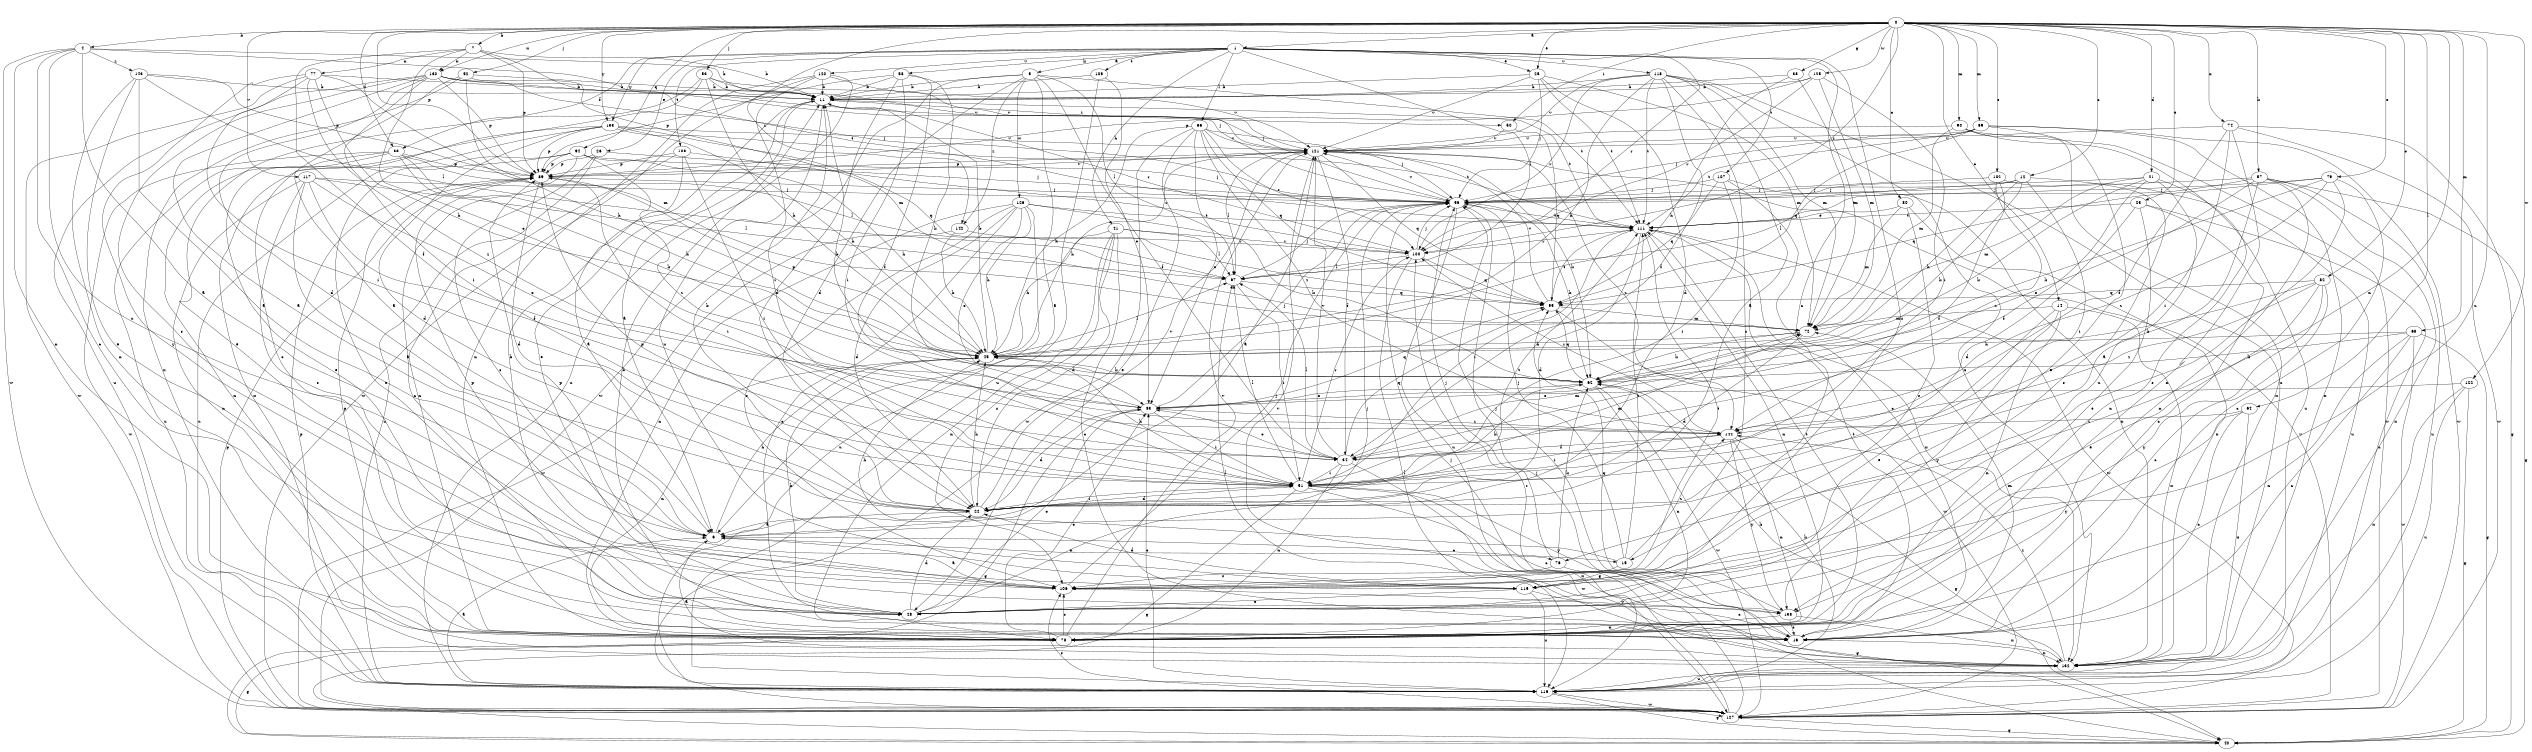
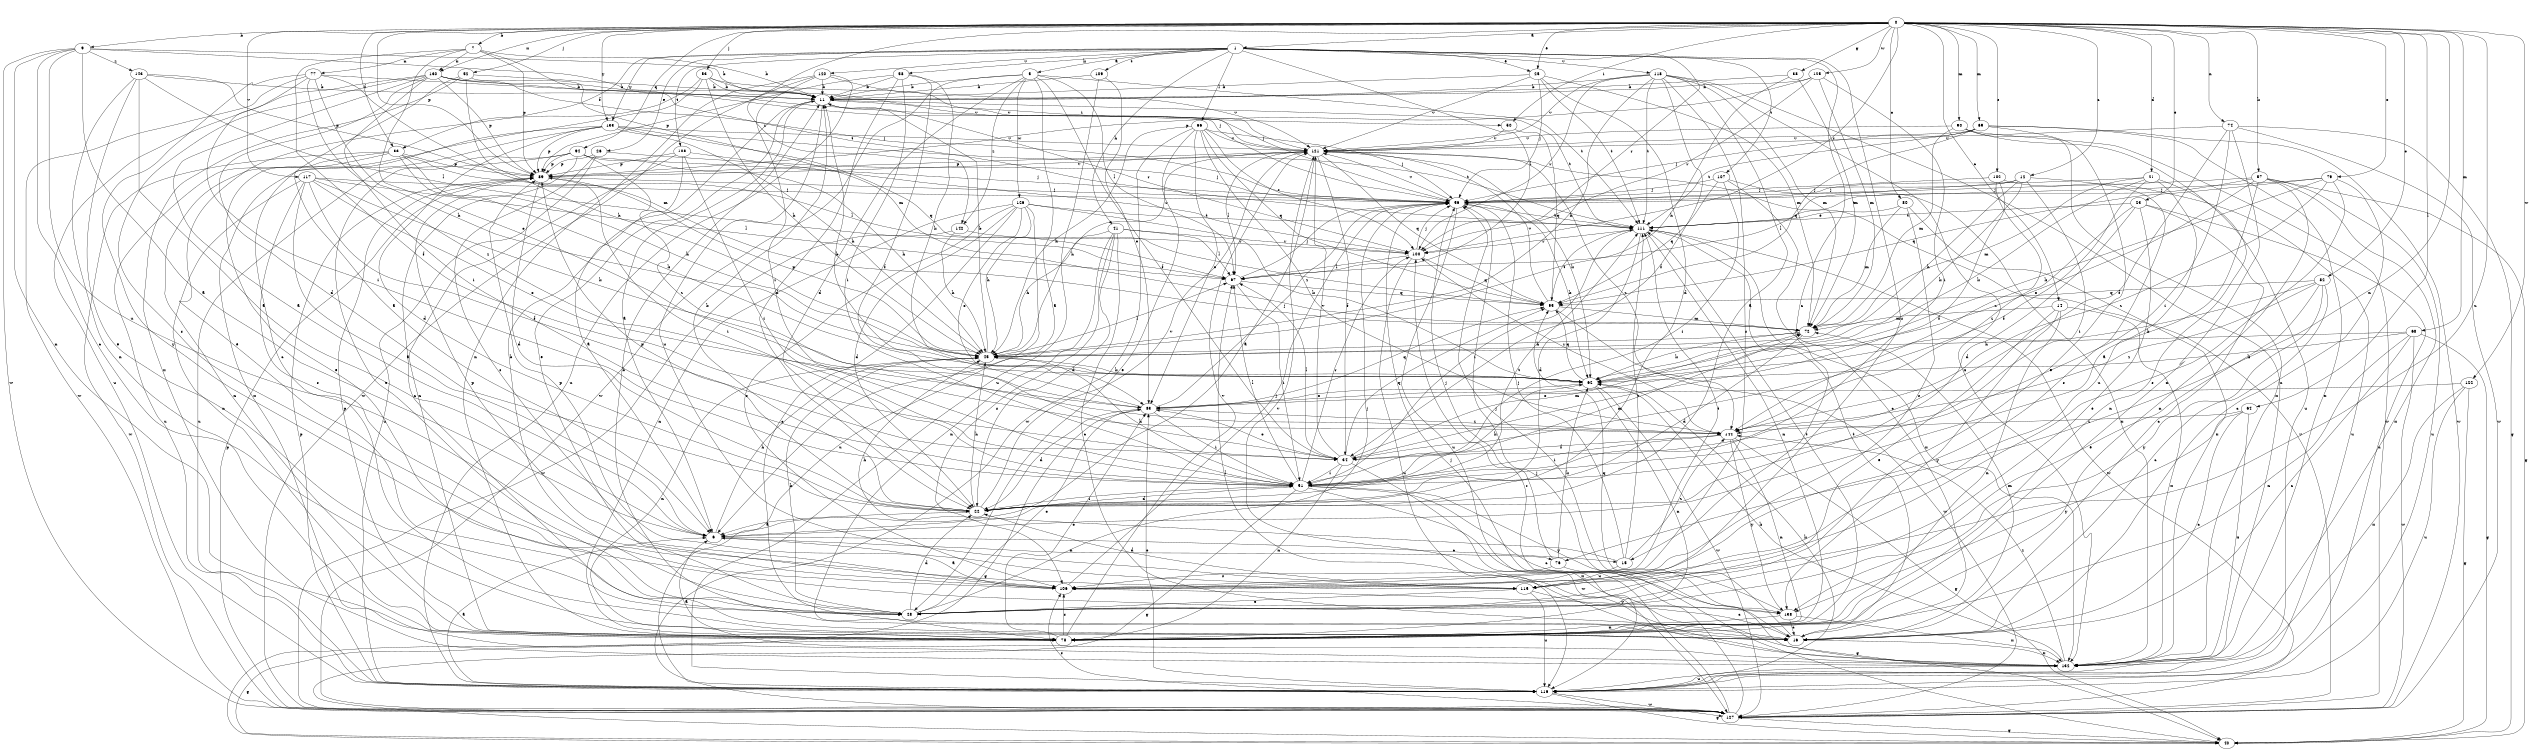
(83, 48) -> (83, 48)
none -> (1939, 347)
none -> (931, 367)
(1405, 473) -> (1405, 473)
(1600, 576) -> (1600, 576)
